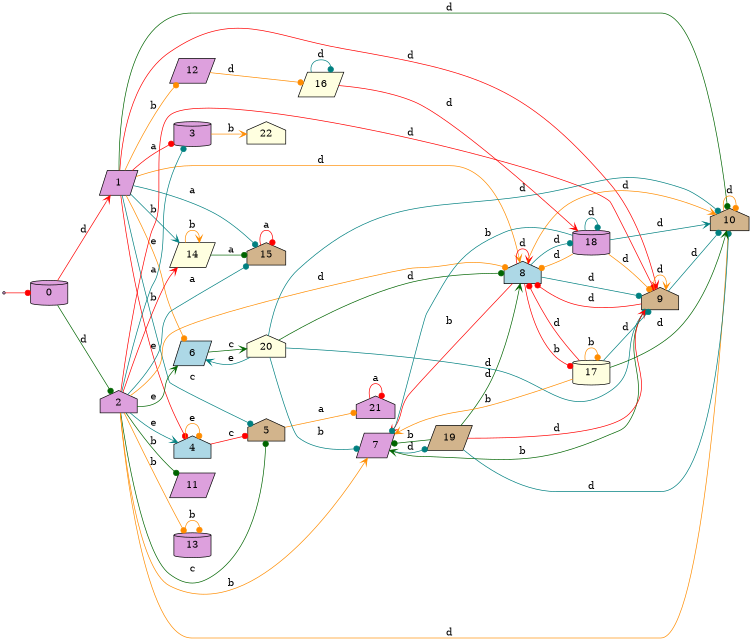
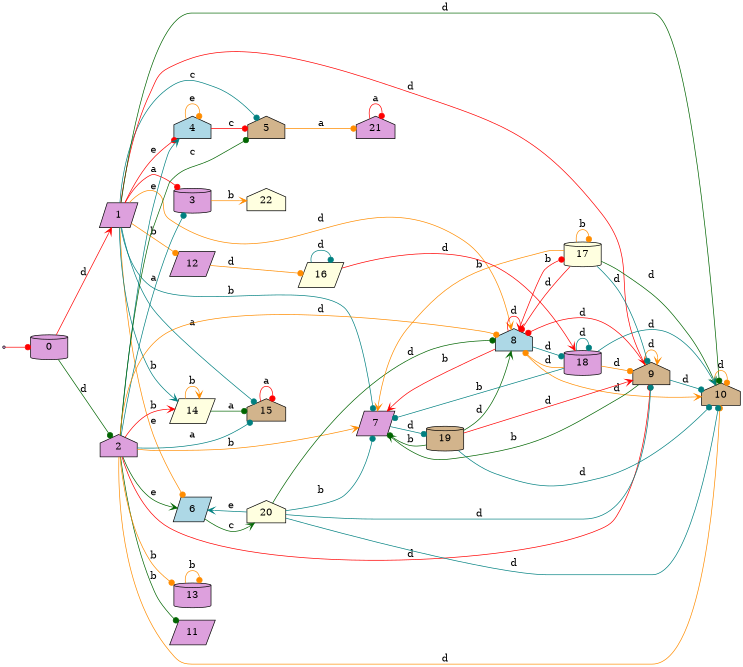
(589, 286) -> none
none -> (266, 295)
(450, 438) -> (445, 439)
